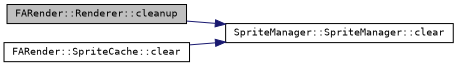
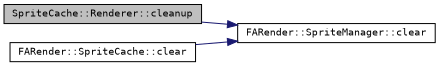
(97, 14) -> (103, 14)
(339, 33) -> (336, 33)
